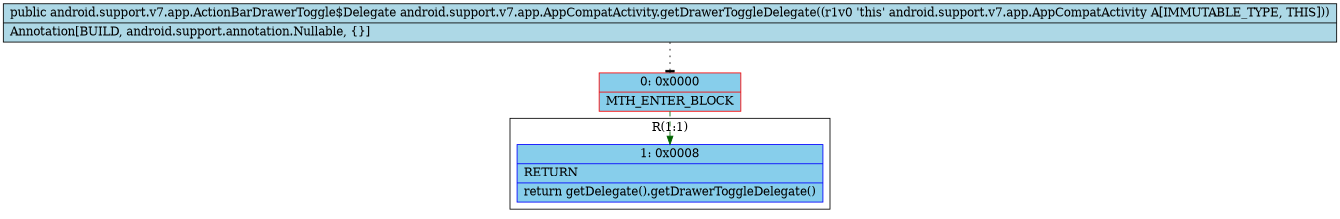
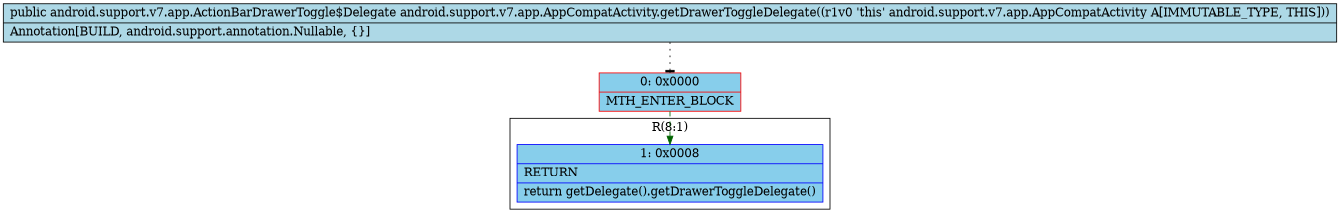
(670, 128) -> (670, 128)
